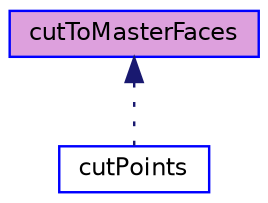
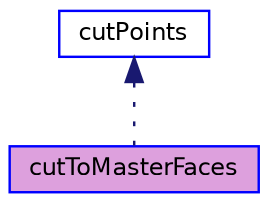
(134, 114) -> (134, 114)
